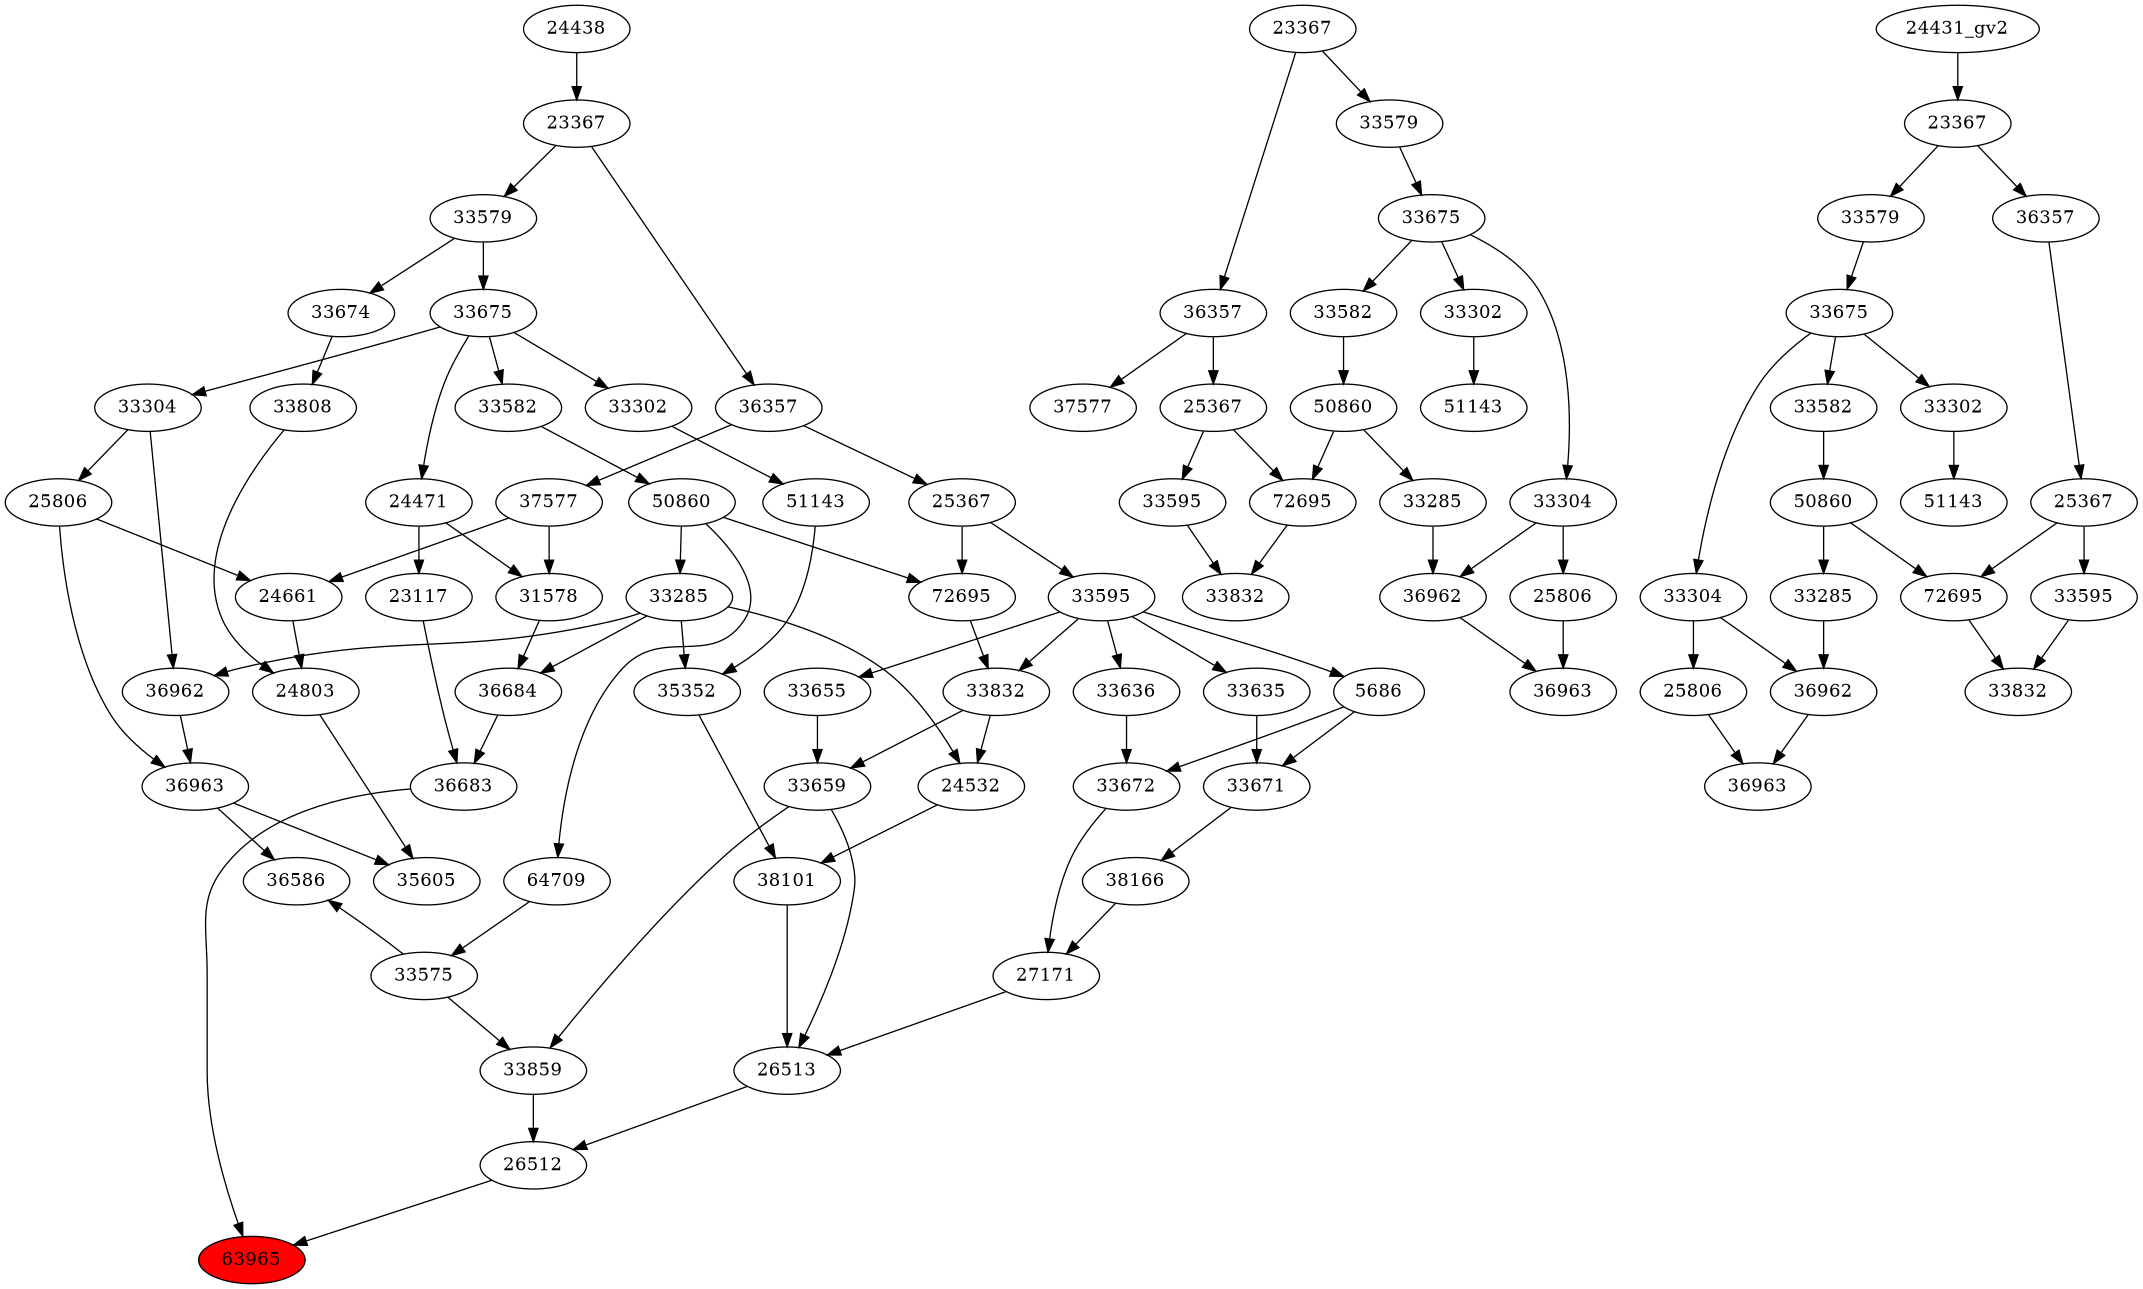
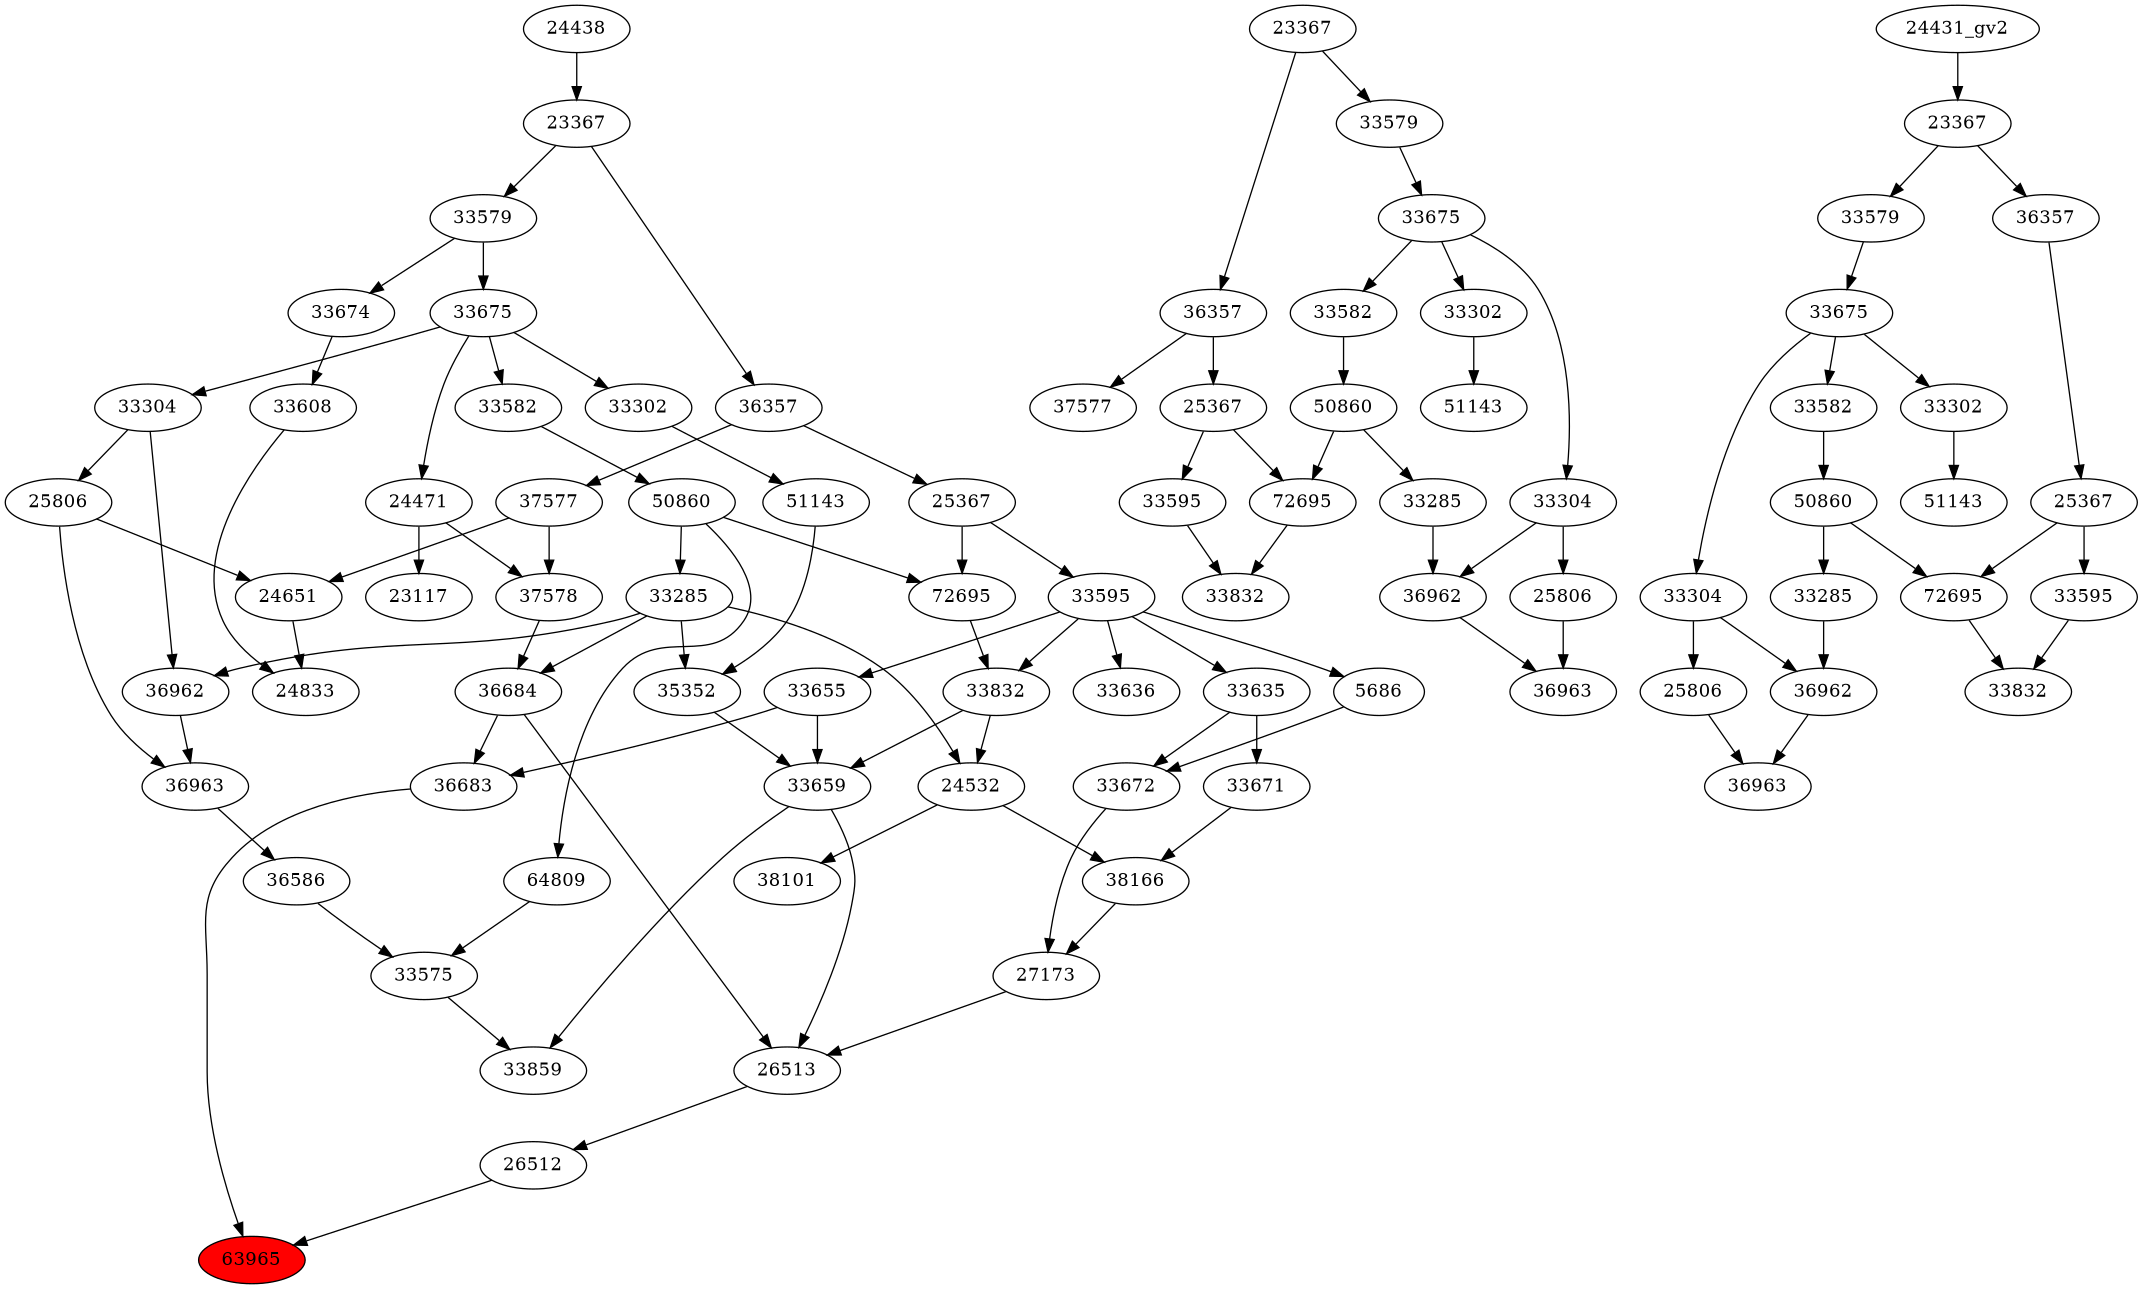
(303, 408) -> (303, 408)
(289, 597) -> (289, 597)
(549, 597) -> (549, 597)
(437, 686) -> (651, 742)
(306, 692) -> (306, 692)
(1127, 733) -> (1197, 735)
(1324, 735) -> none
(734, 780) -> (747, 735)
none -> (1048, 831)
(427, 881) -> none
(557, 881) -> (557, 881)
(372, 930) -> (349, 927)
(787, 969) -> (644, 876)
(1046, 976) -> (1046, 976)
(533, 1112) -> none
